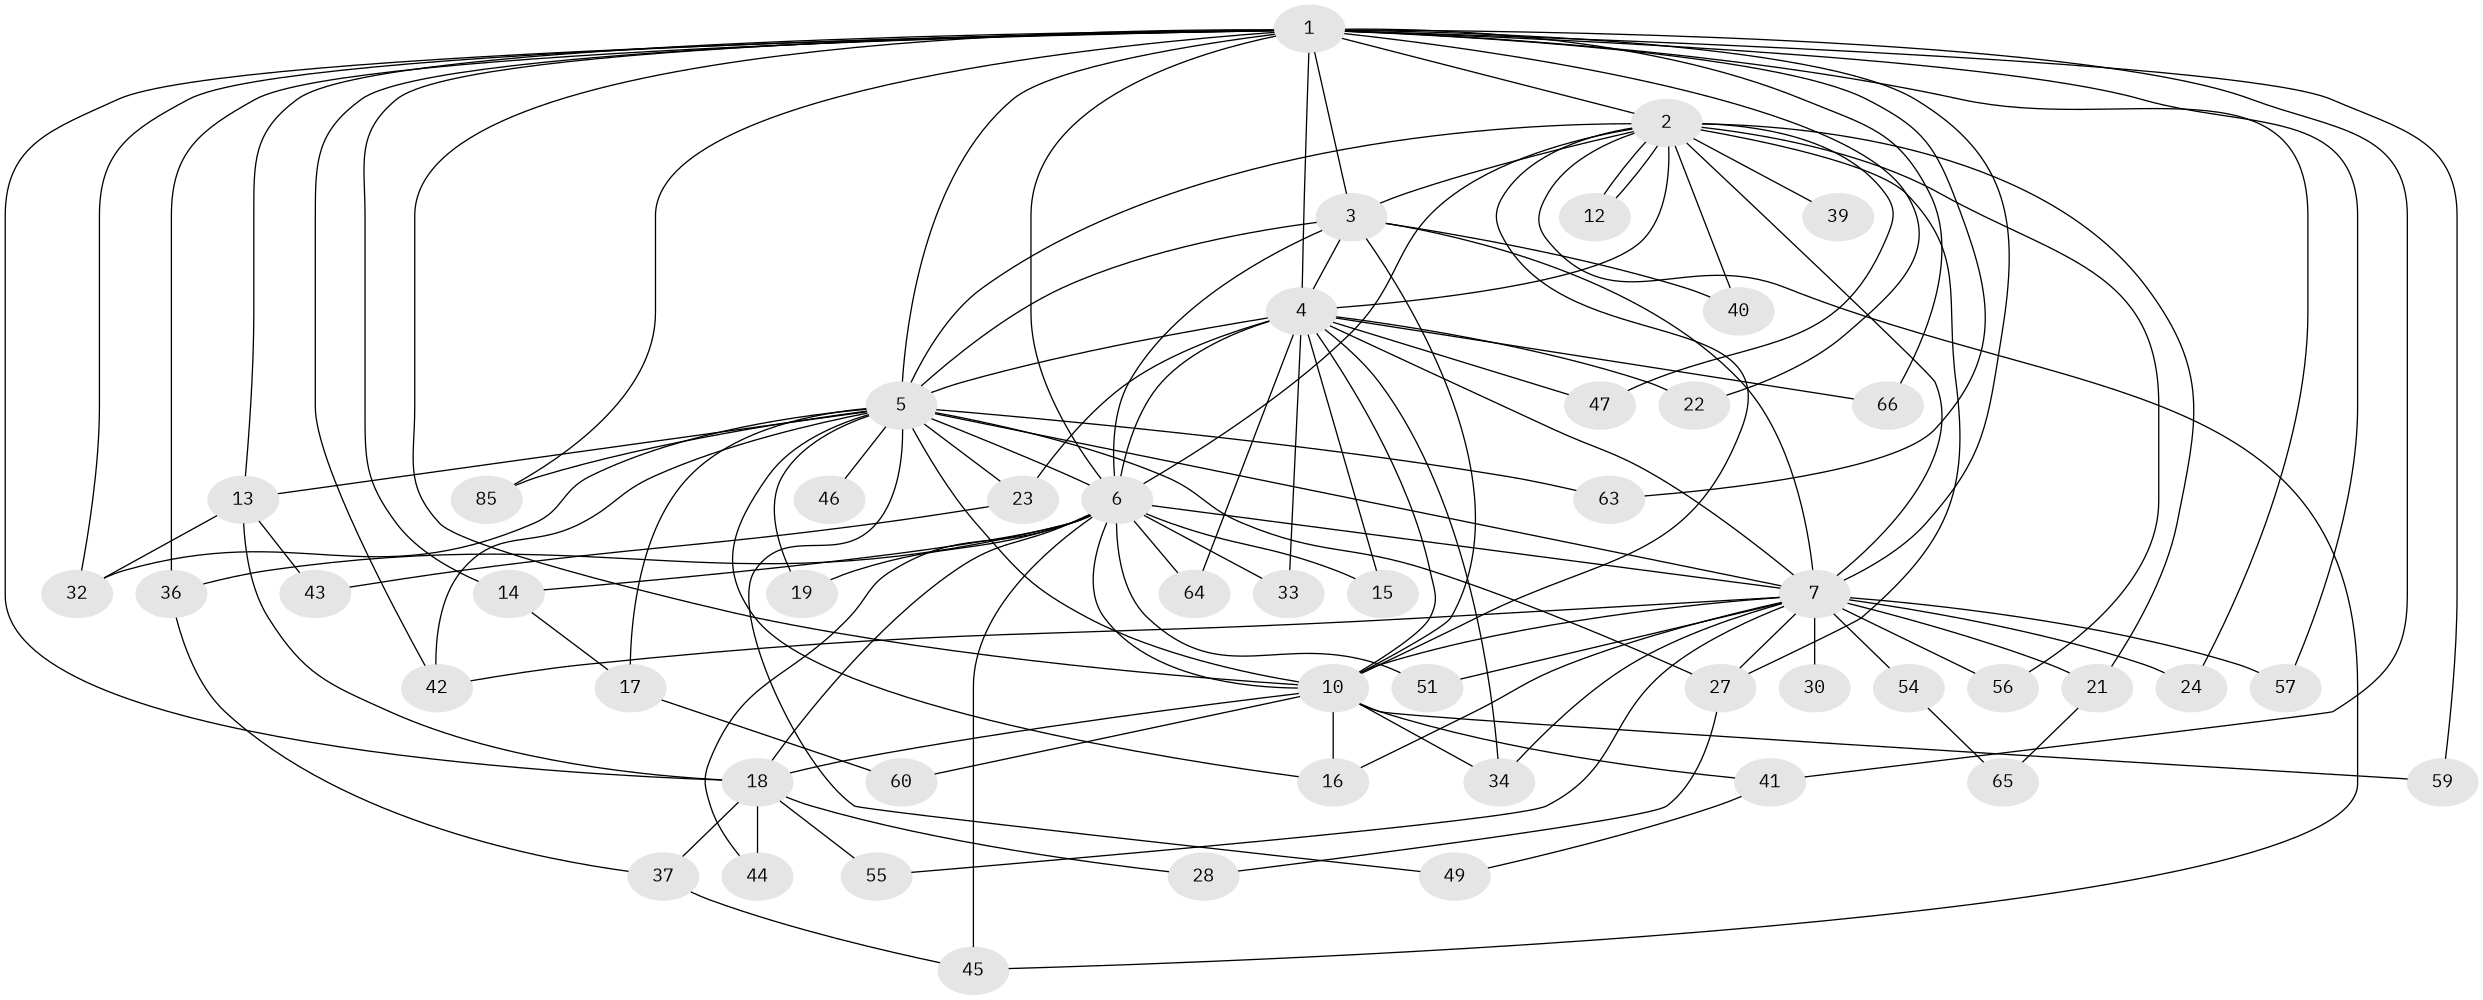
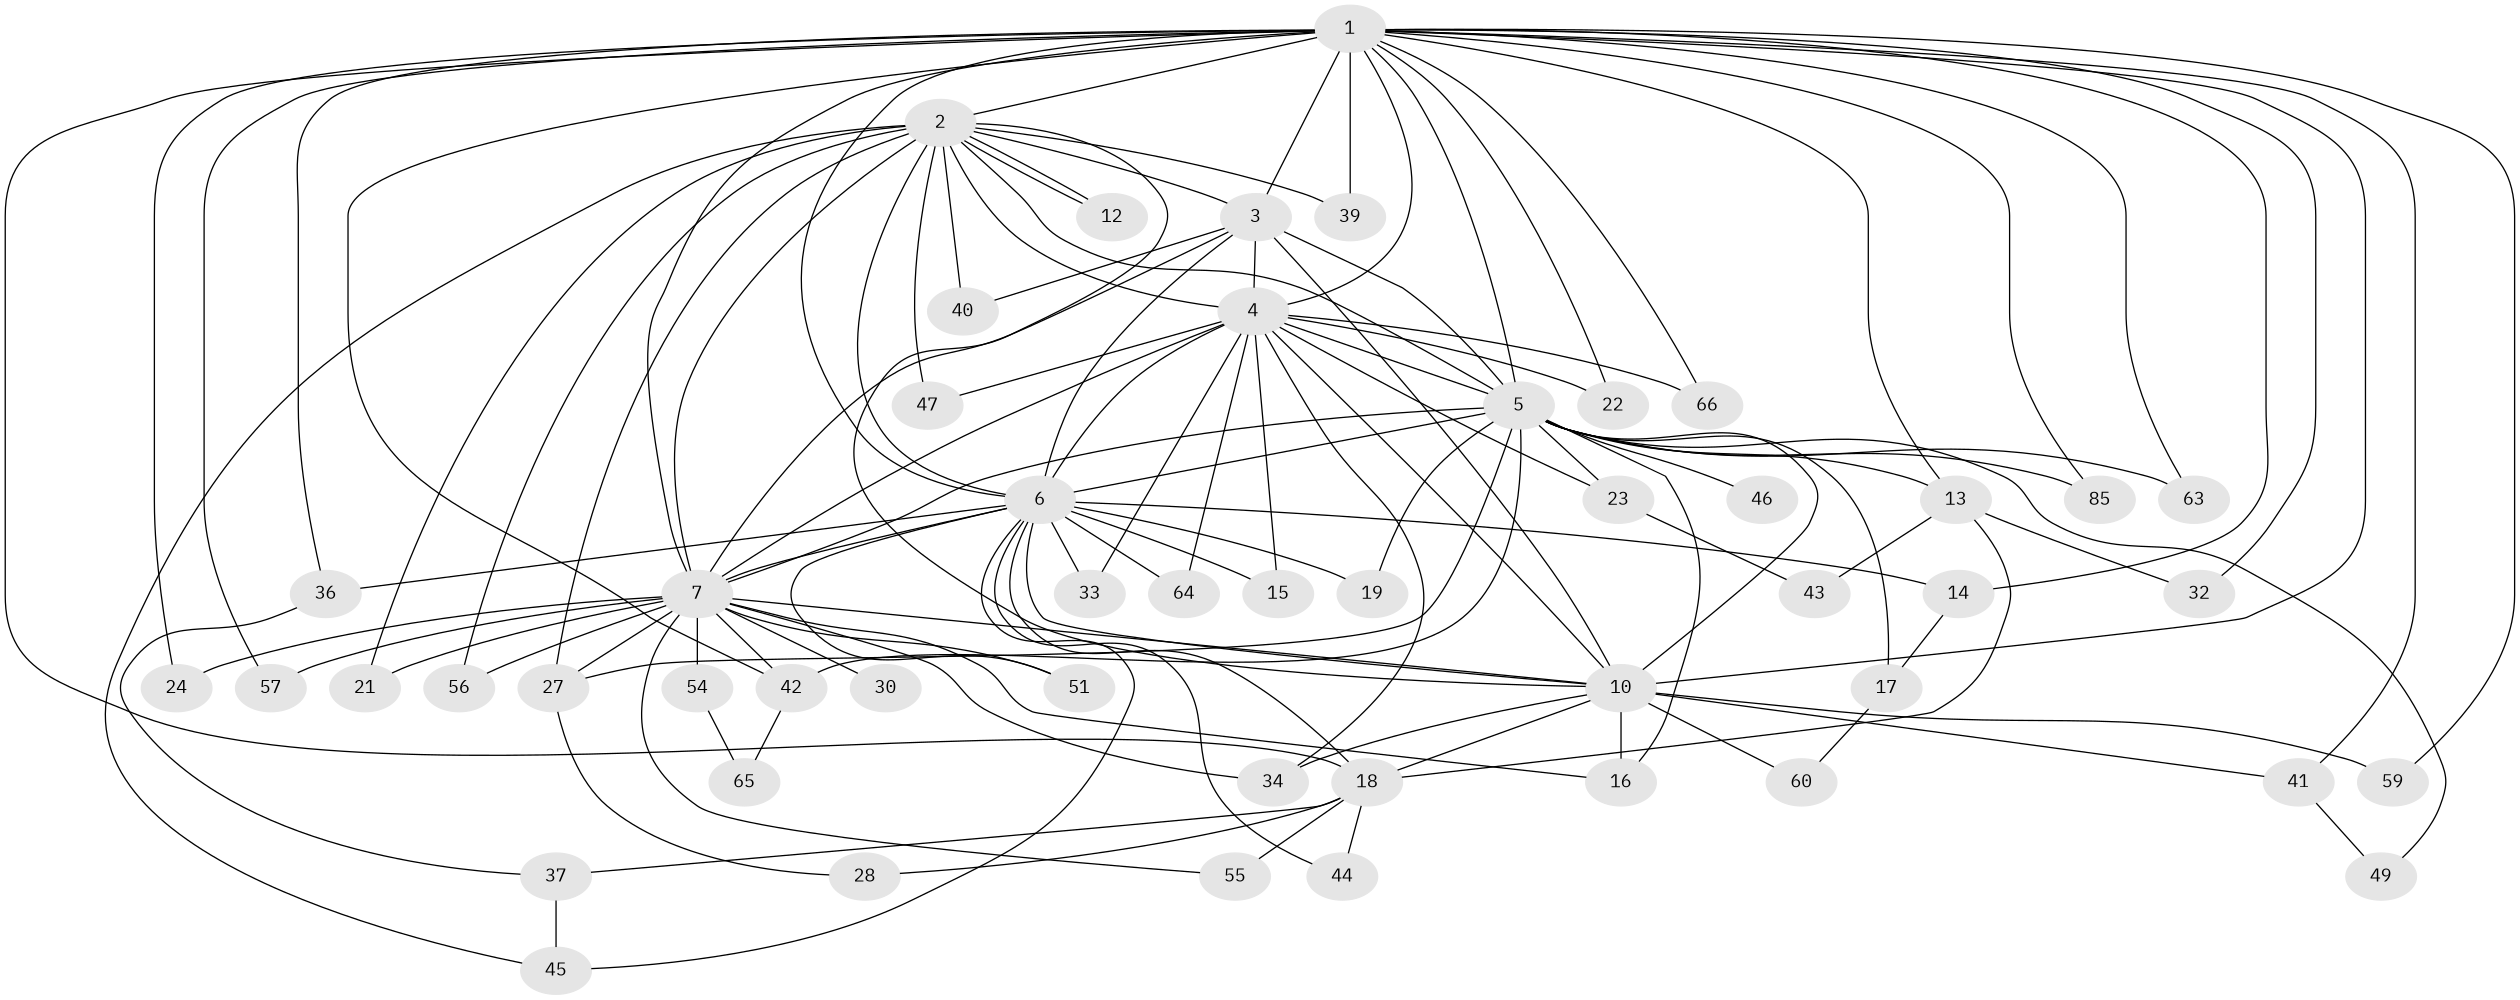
none -> (1350, 123)
(497, 536) -> none
(2050, 735) -> (768, 735)
